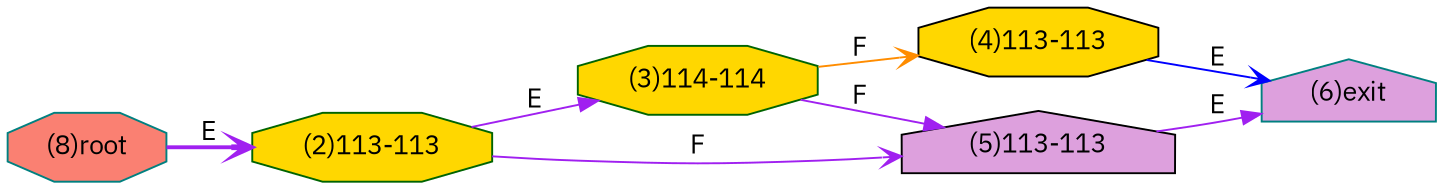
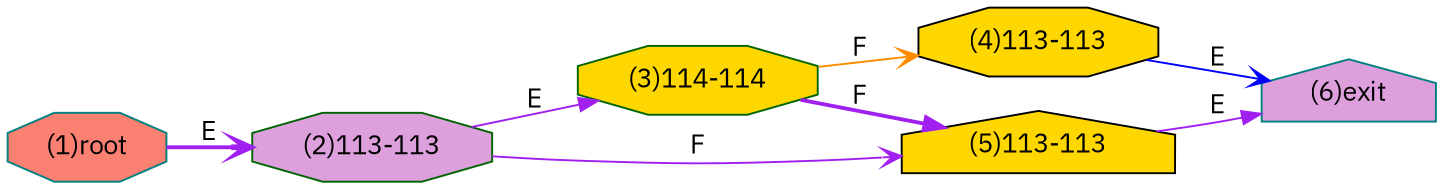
(863, 112) -> (863, 112)
(1038, 145) -> (1038, 145)
(87, 147) -> (87, 147)
(372, 147) -> (372, 147)
